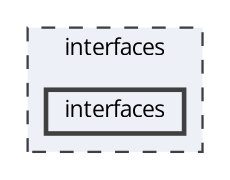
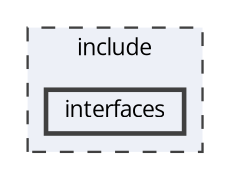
(115, 49) -> (115, 49)
